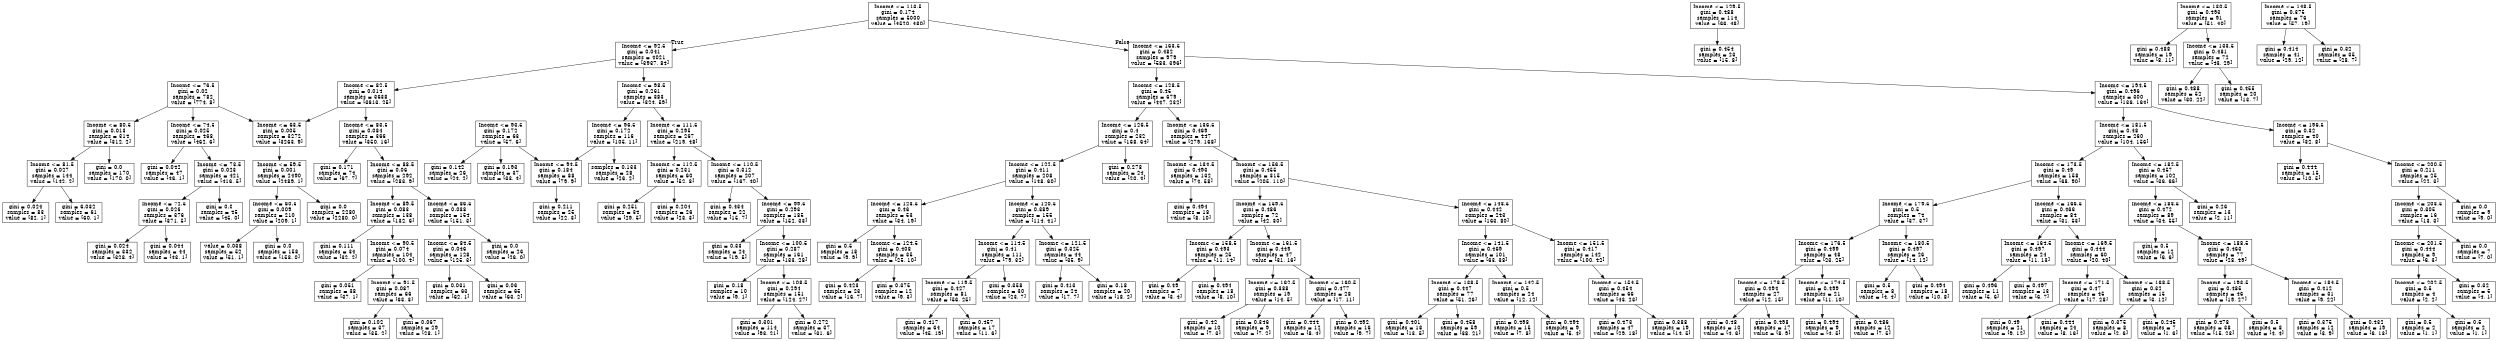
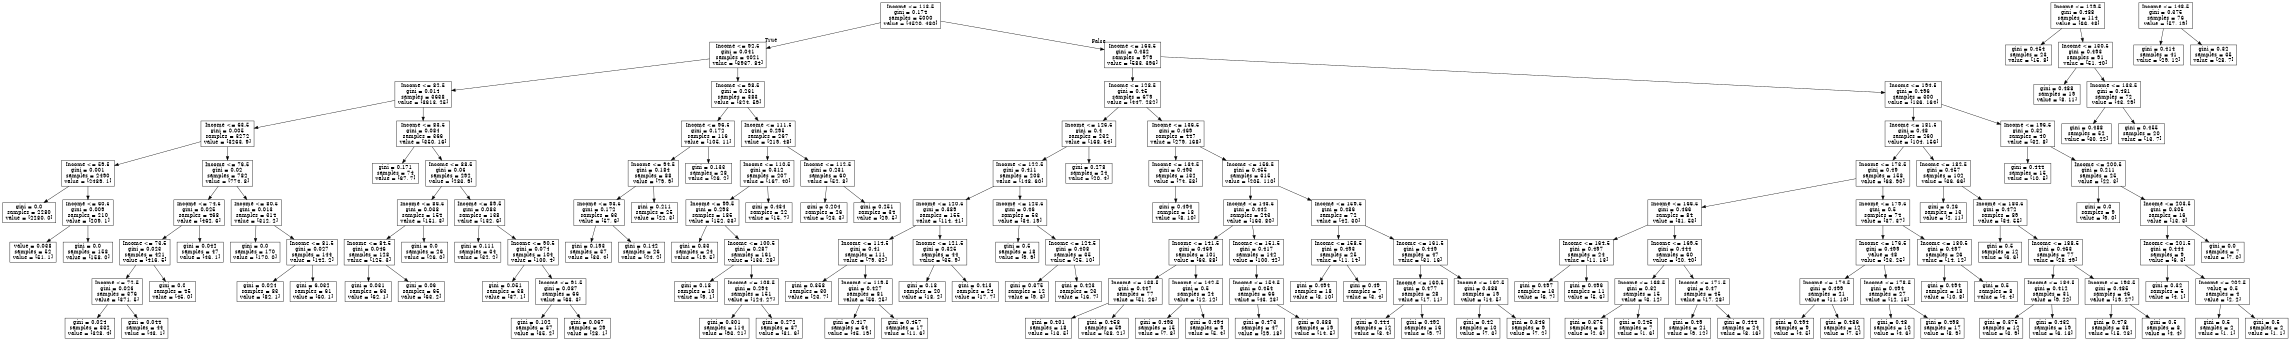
none -> (2081, 33)
(234, 113) -> (228, 152)
(527, 152) -> (628, 192)
(614, 173) -> (709, 173)
(1822, 252) -> (1883, 252)
(2419, 292) -> (2223, 292)
